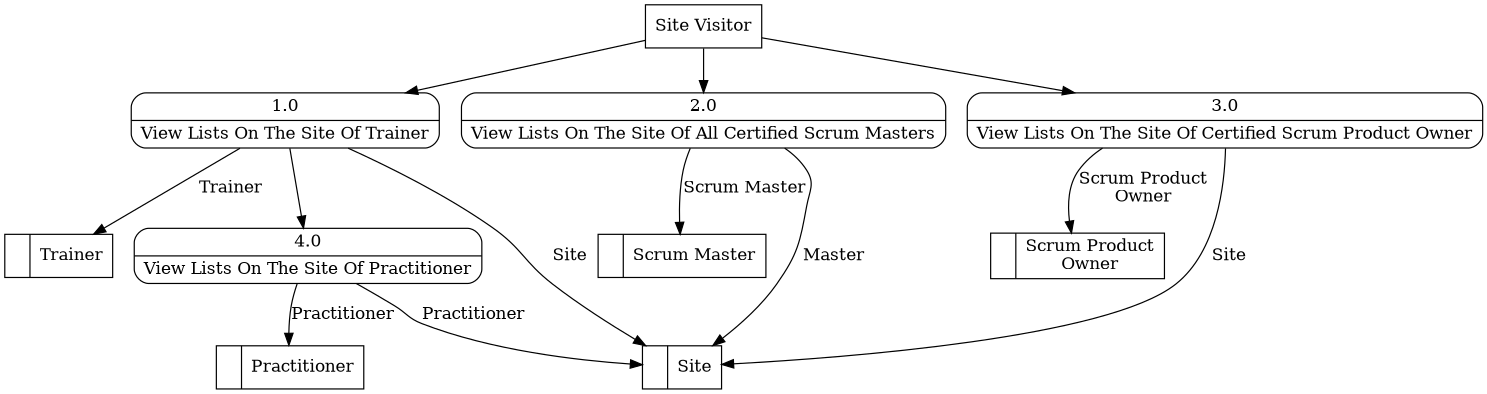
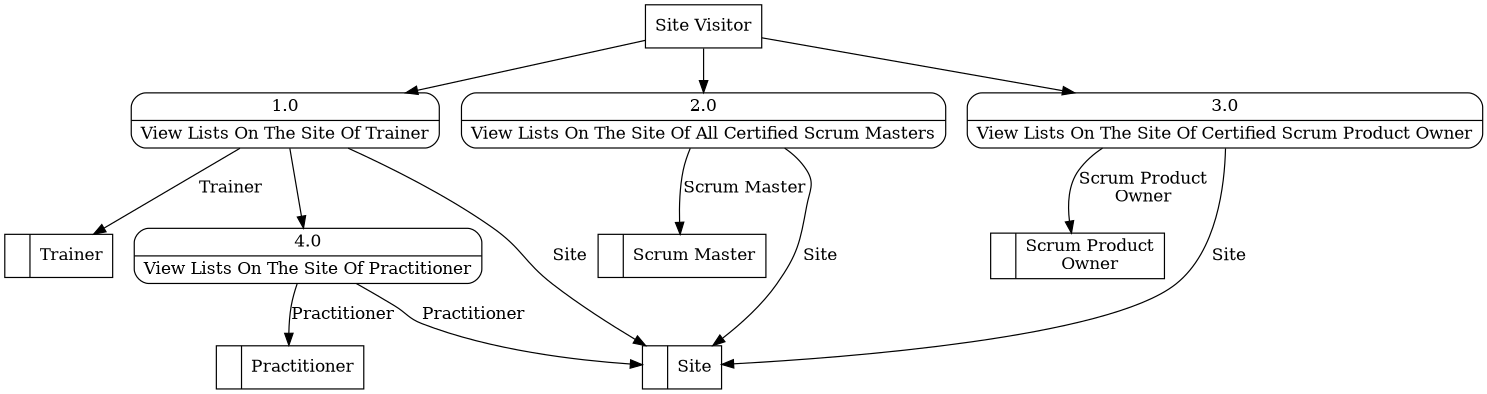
(834, 256) -> (820, 256)
